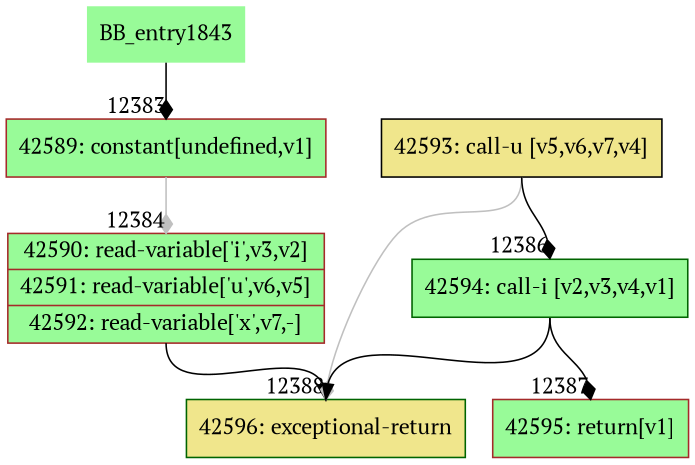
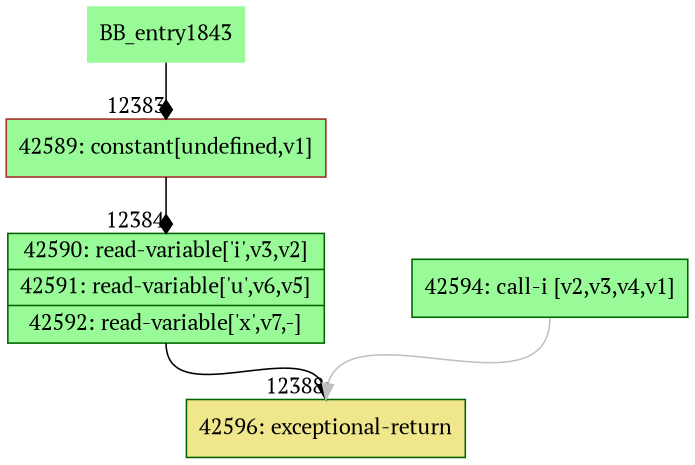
(522, 148) -> none
(166, 196) -> (166, 196)
(166, 288) -> (166, 288)
(446, 360) -> (446, 360)
(591, 428) -> none
